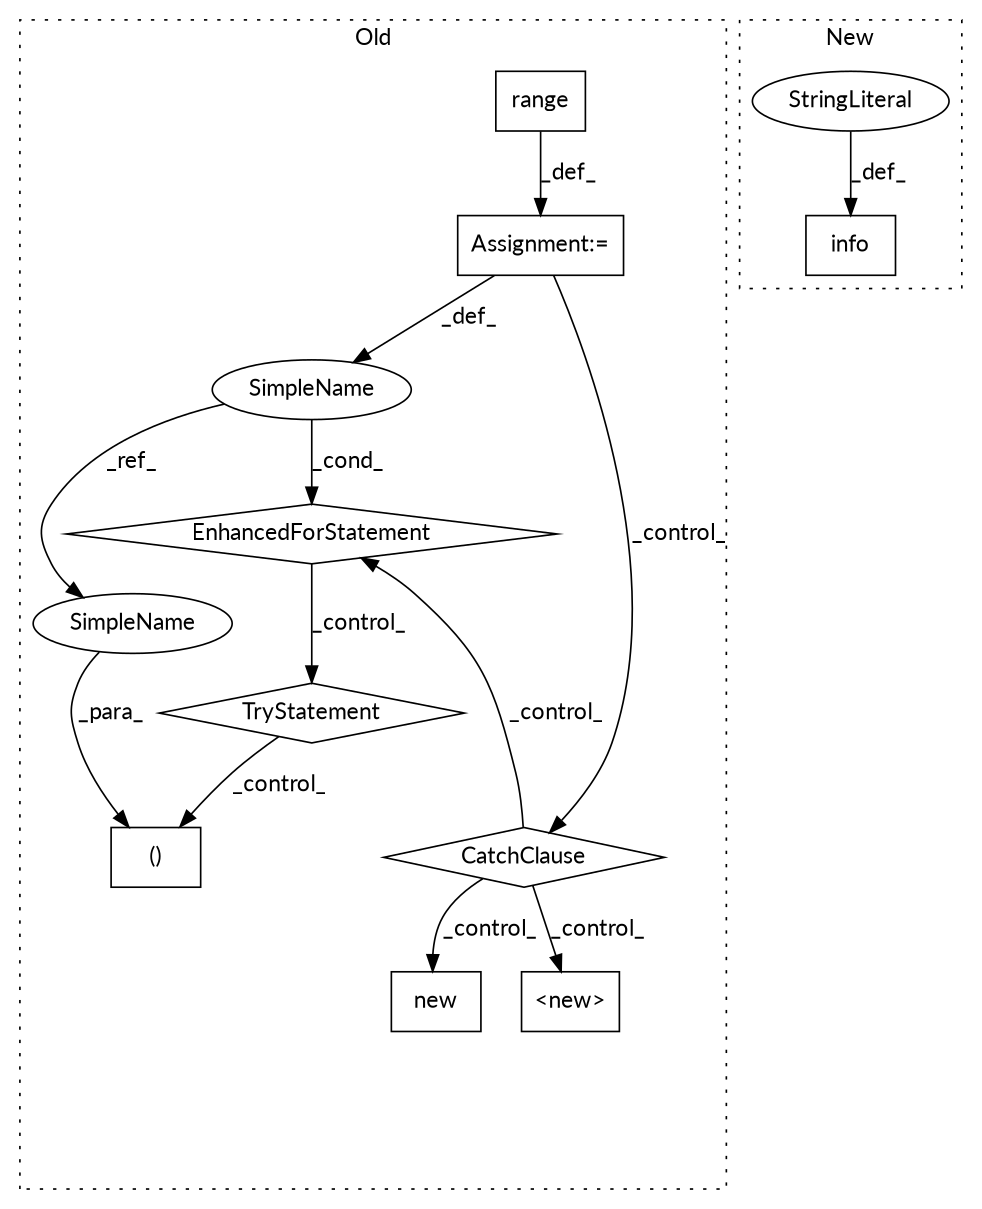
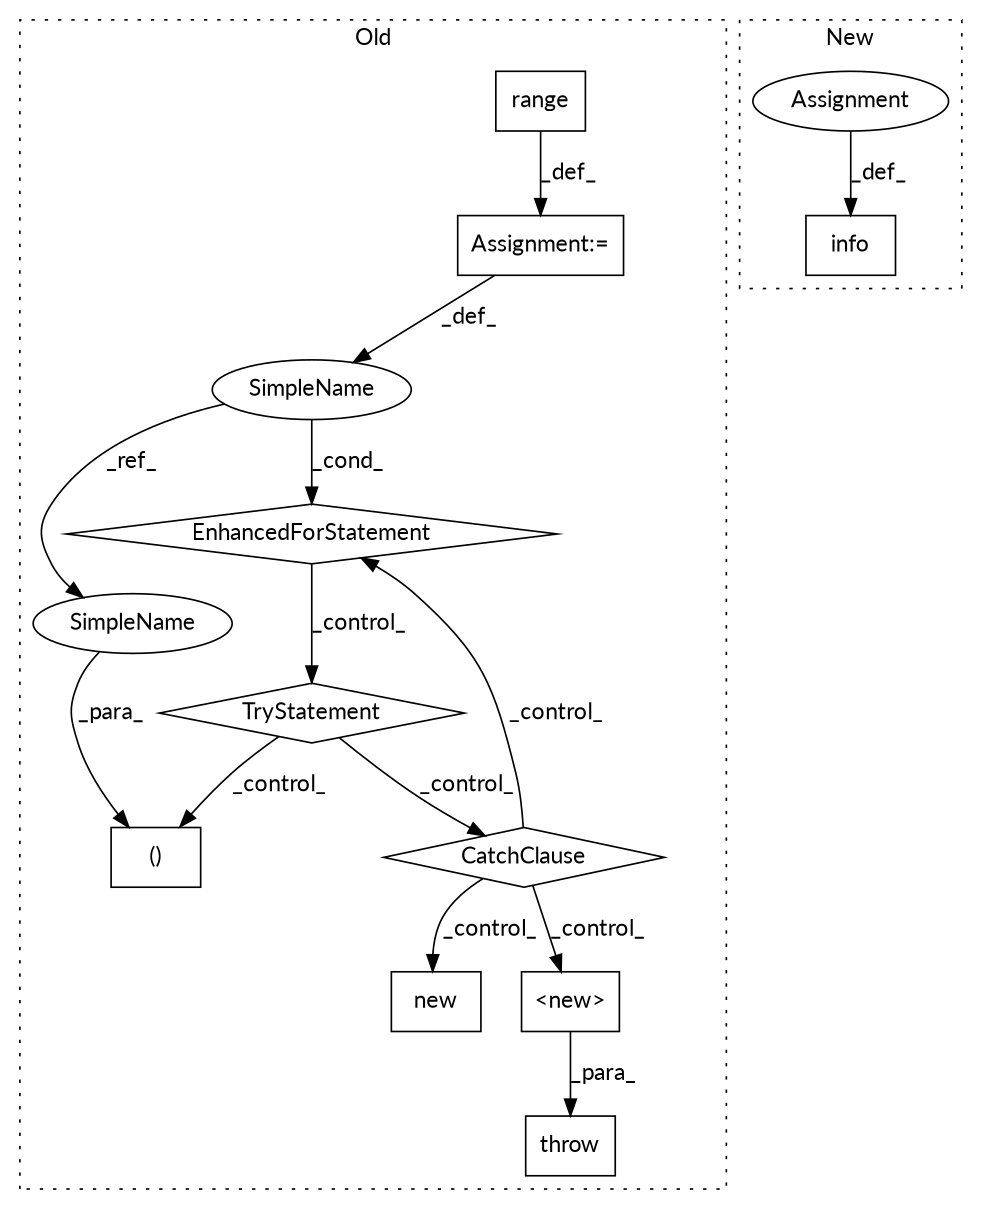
(851, 101) -> (851, 101)
(629, 551) -> (403, 786)
none -> (570, 1146)
